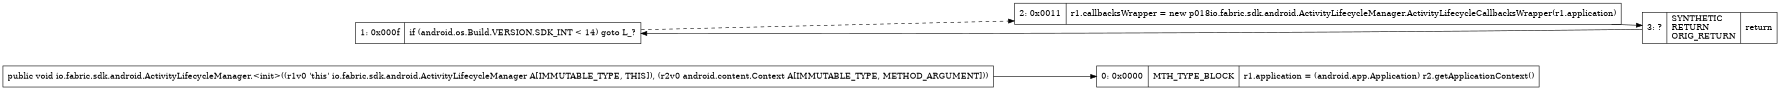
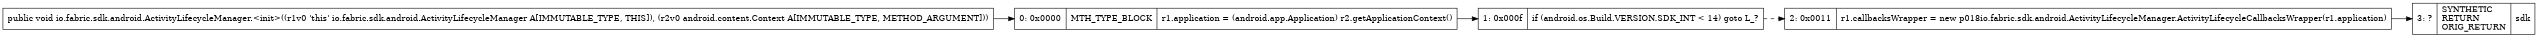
(1759, 28) -> (2523, 18)
(1145, 33) -> (1465, 19)
